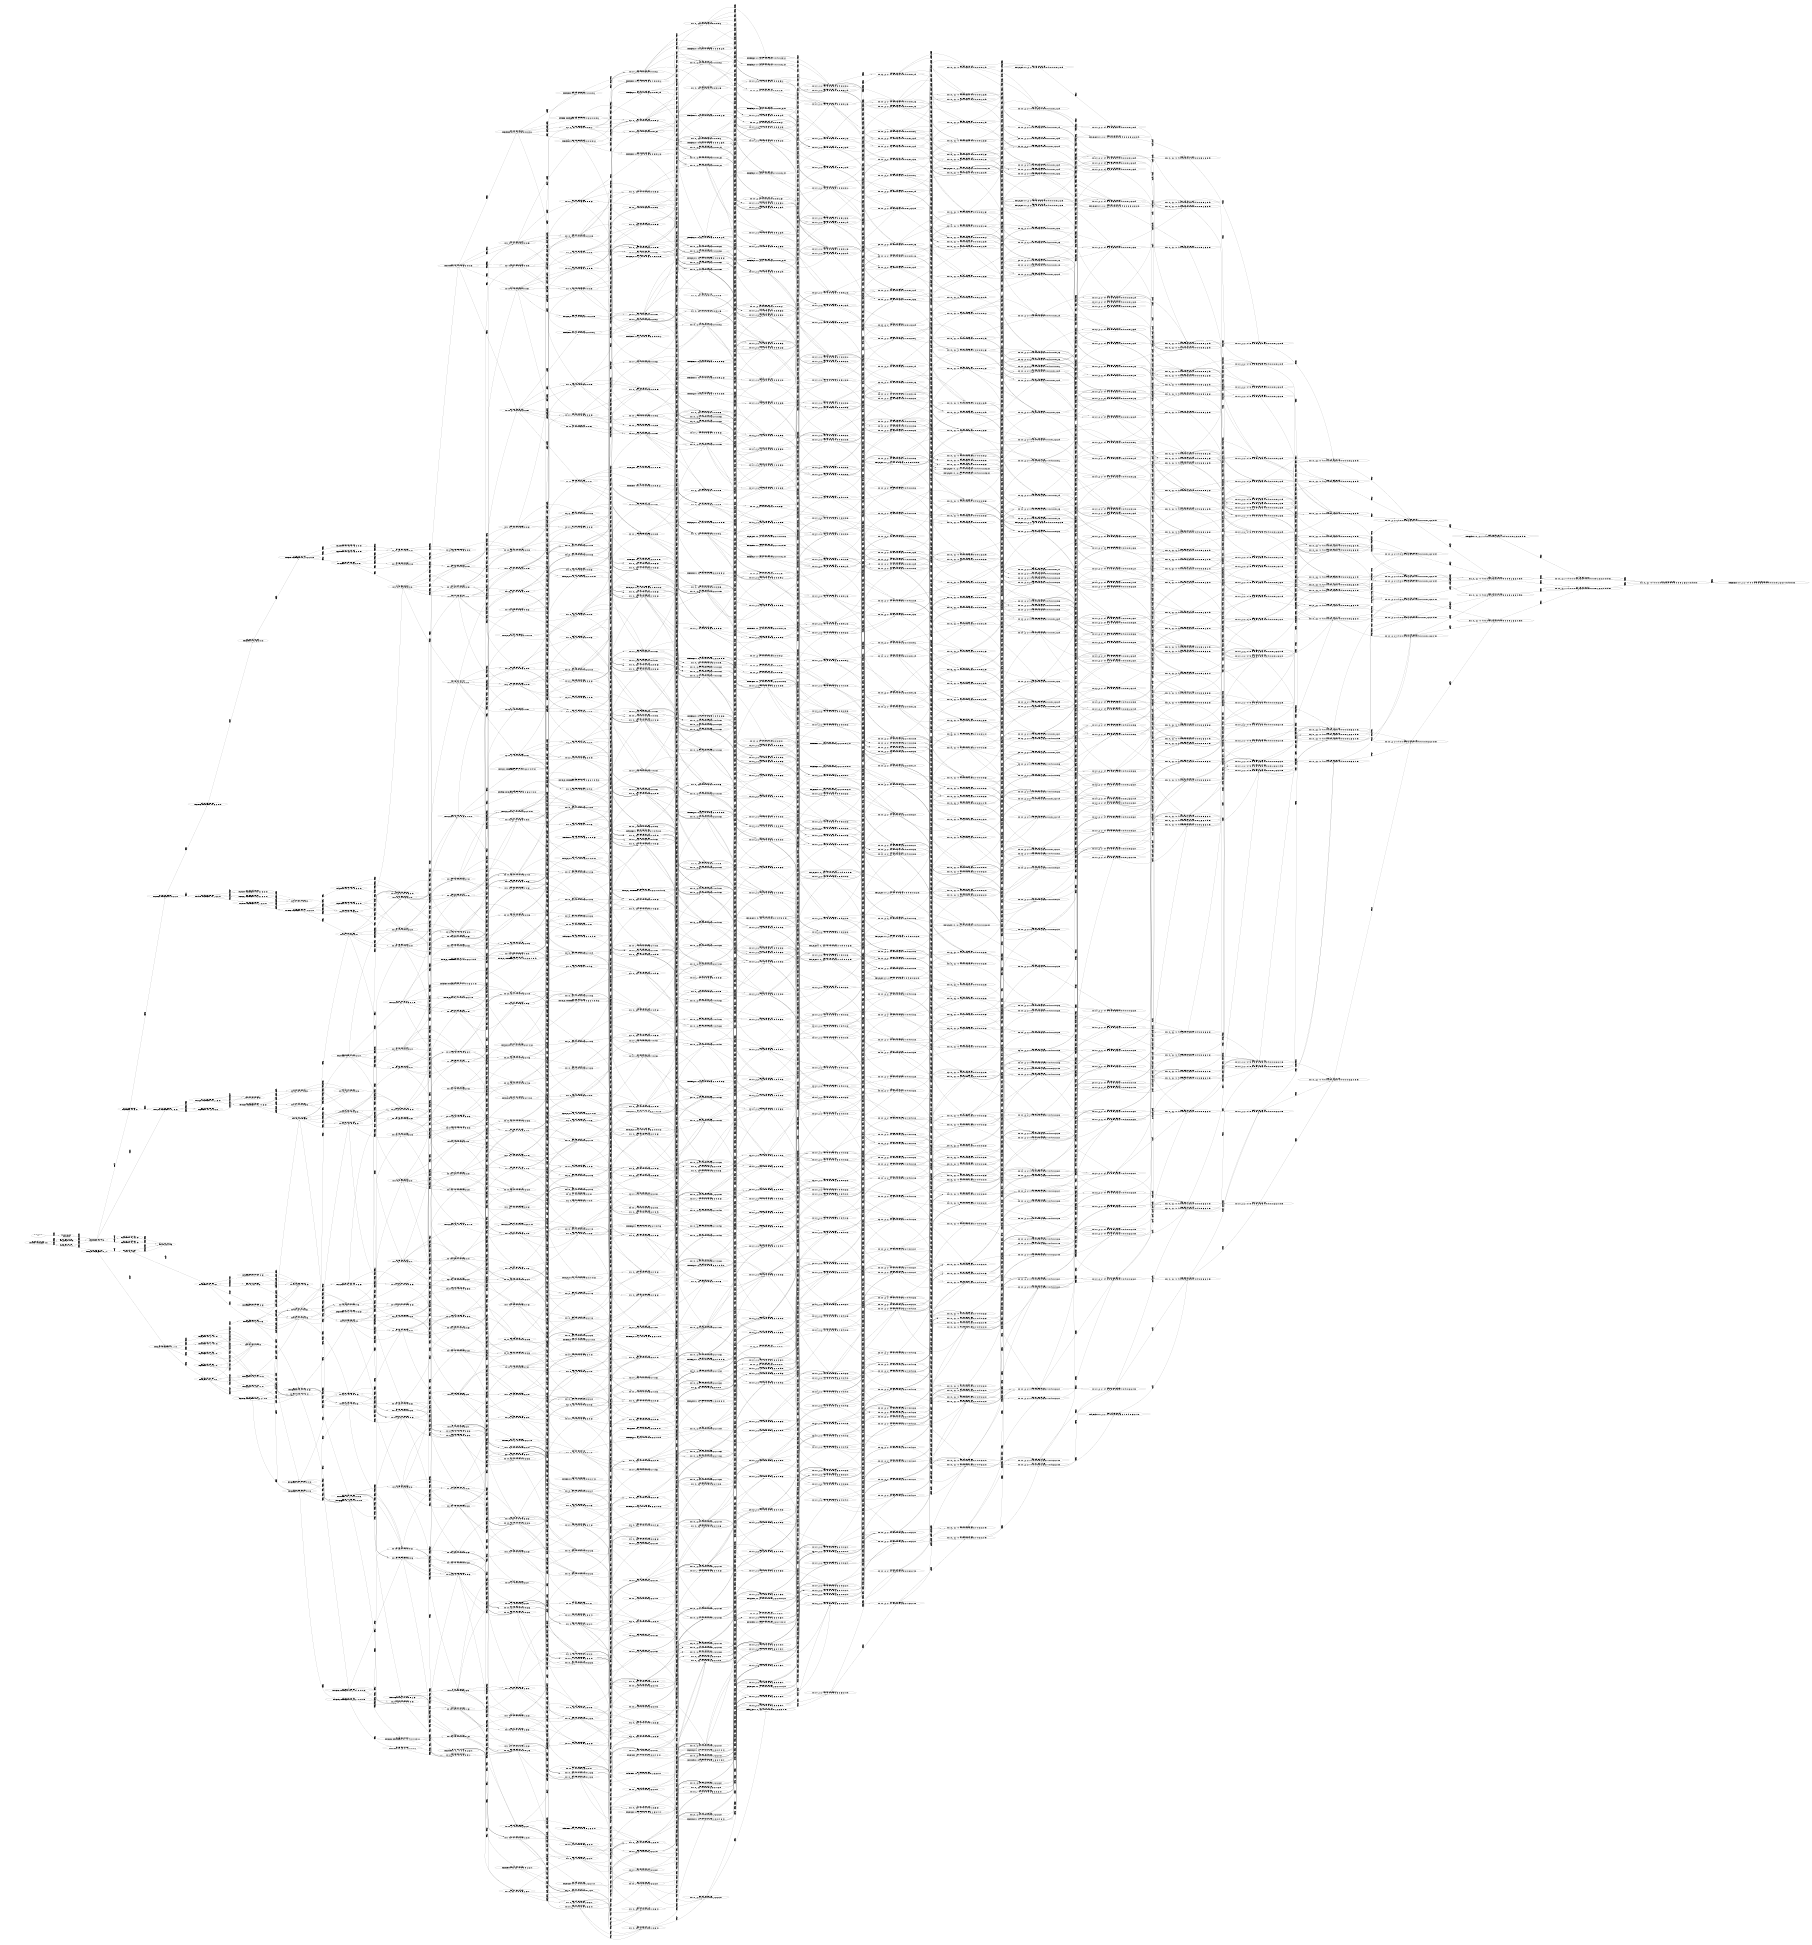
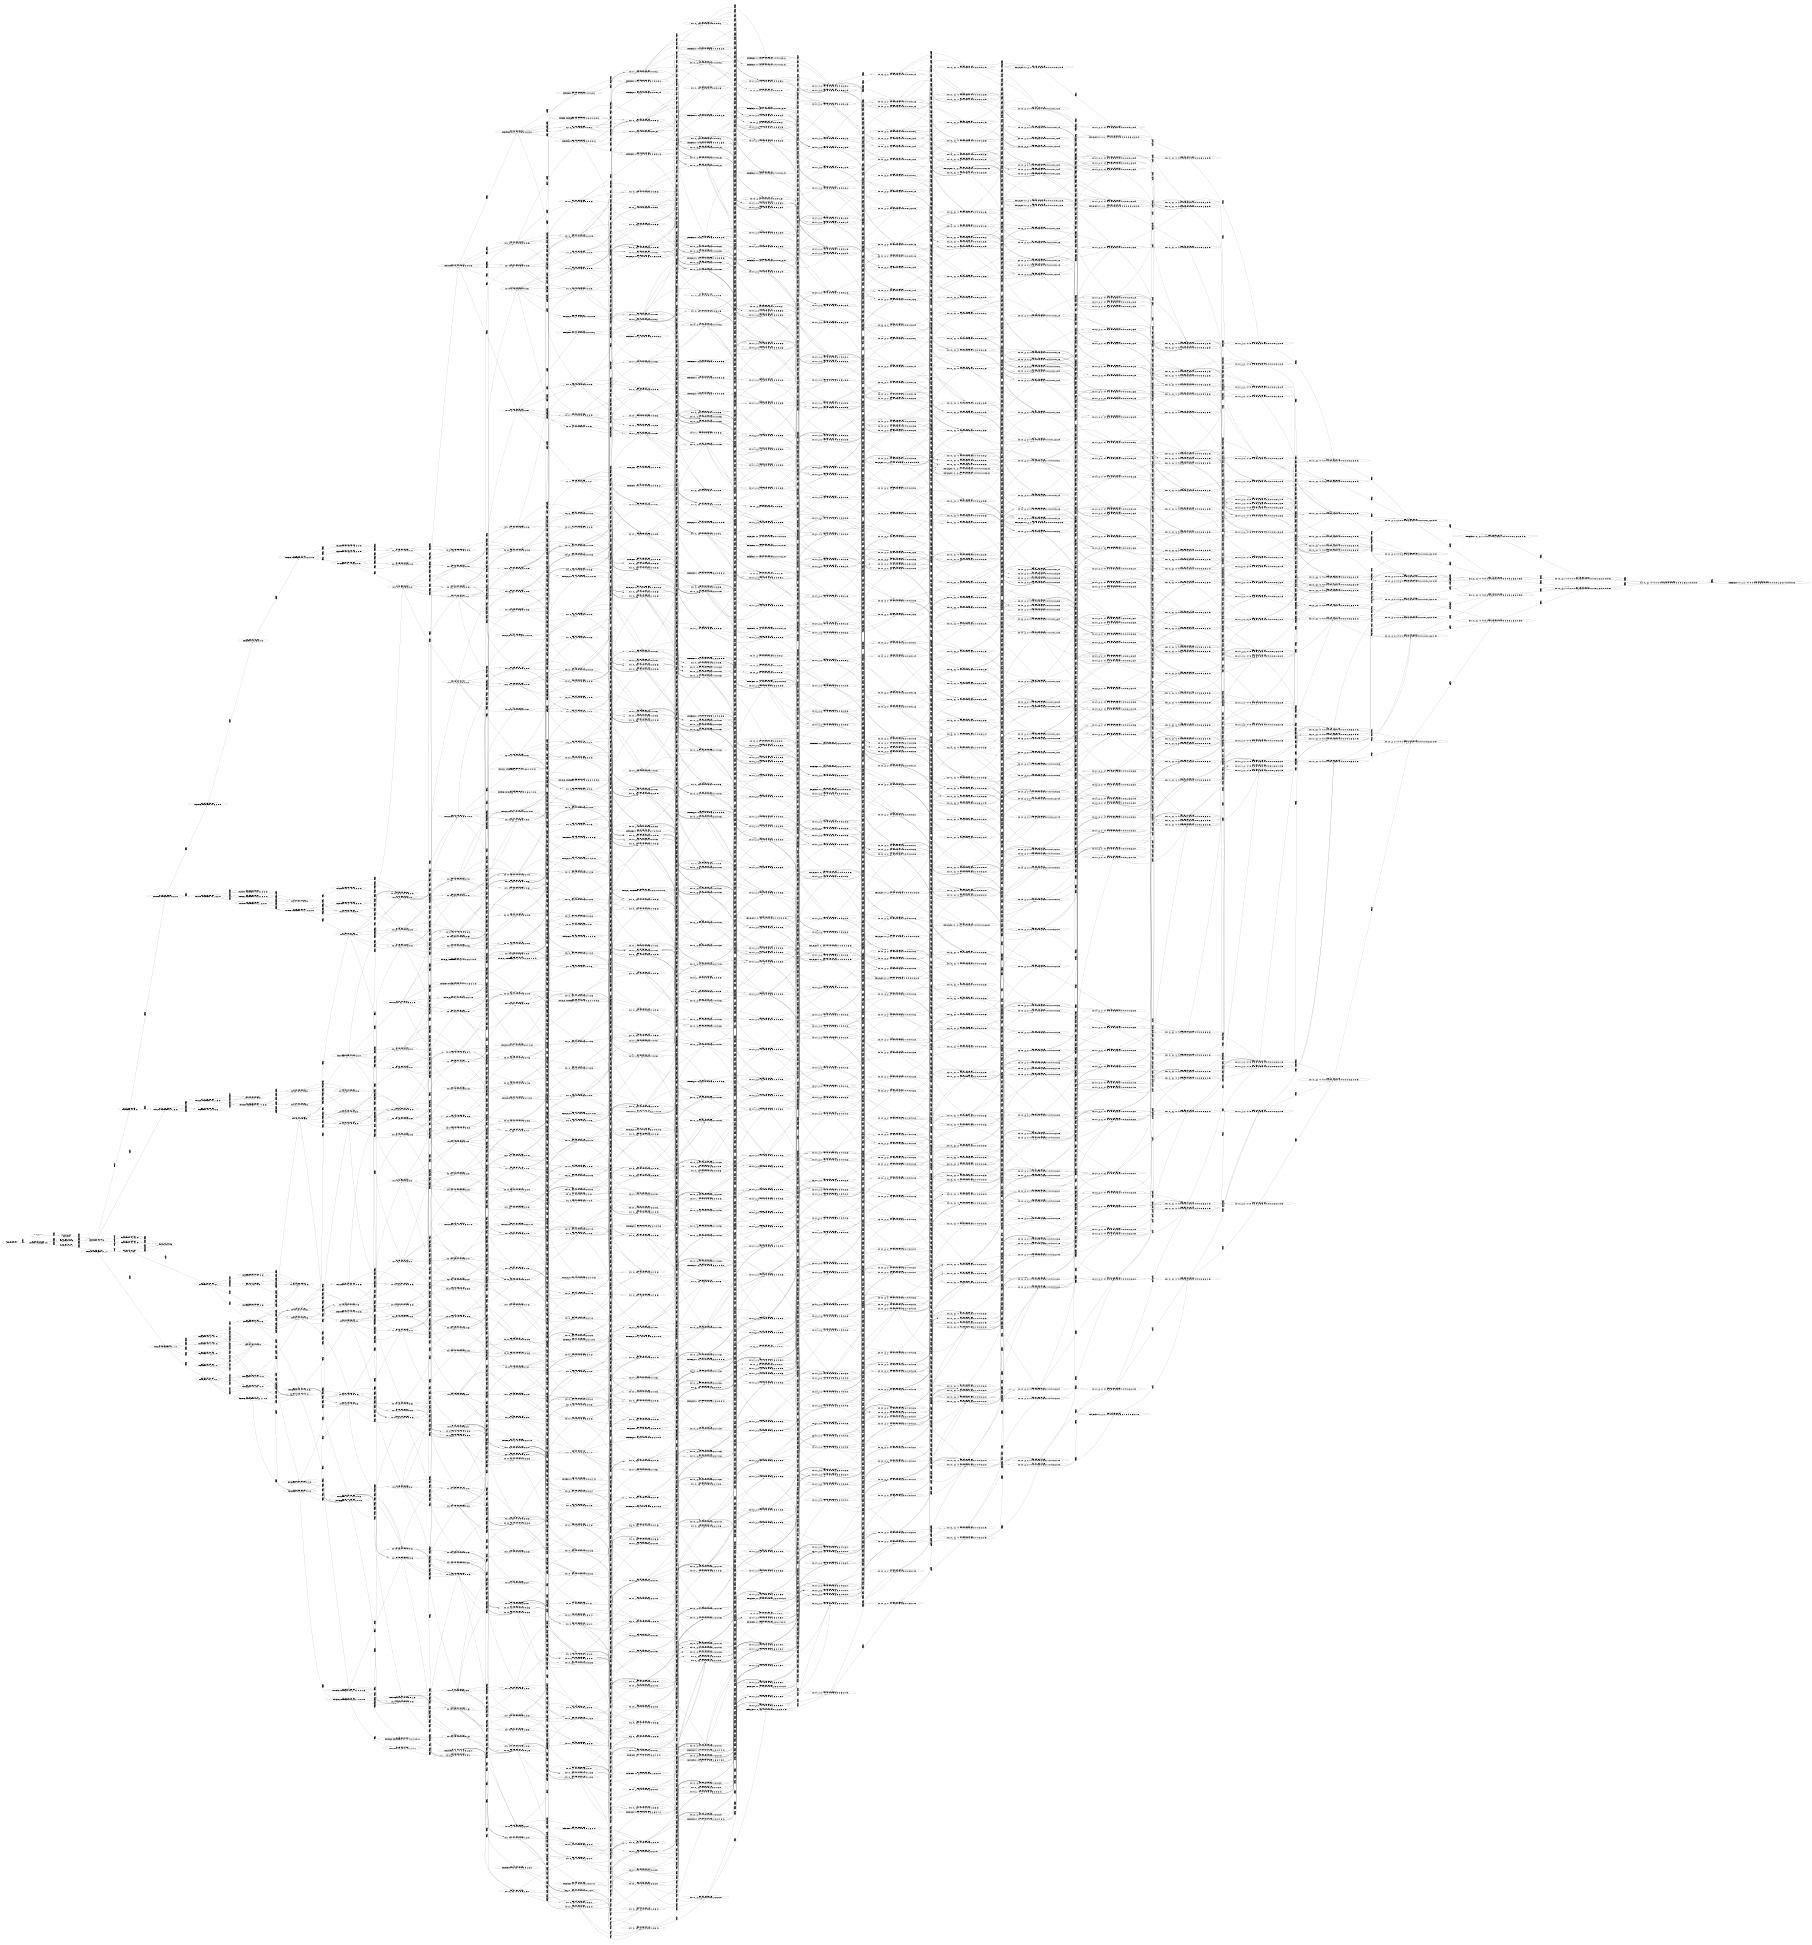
none -> (12, 1243)
none -> (113, 1245)
